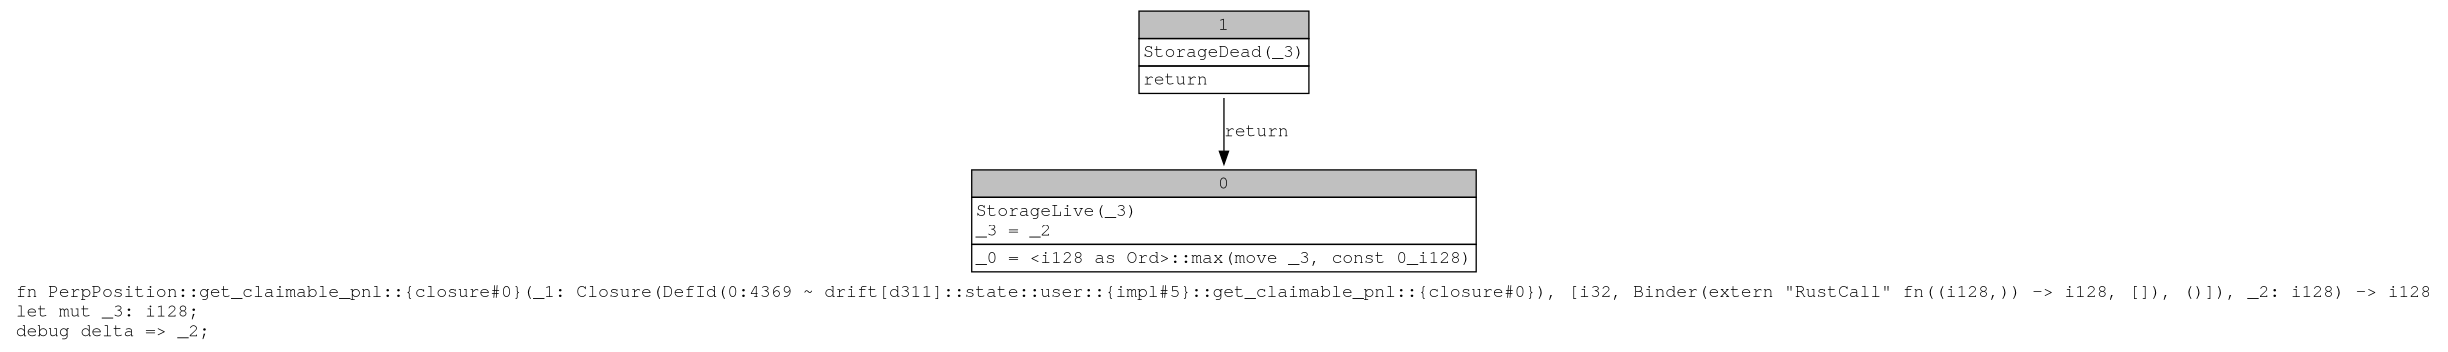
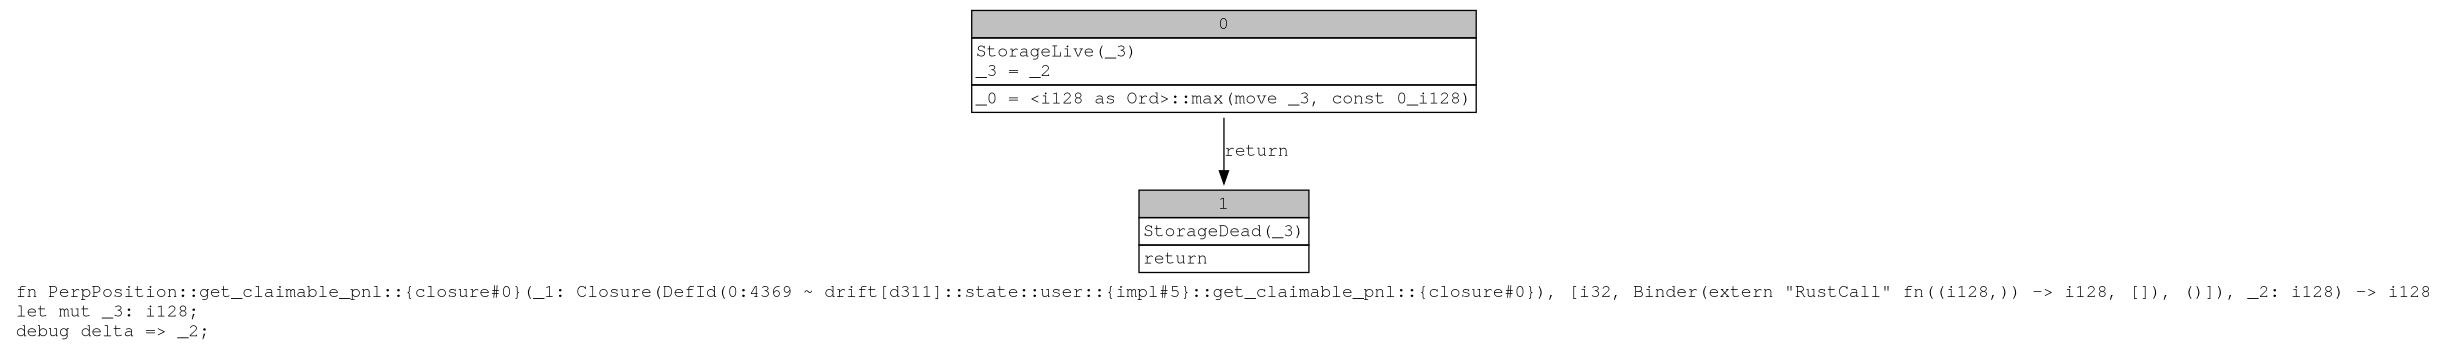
(1224, 124) -> (1224, 144)
